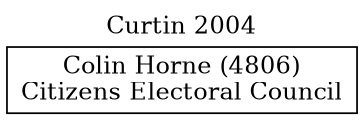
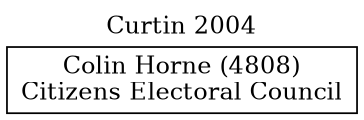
(182, 80) -> (182, 80)
